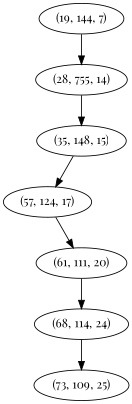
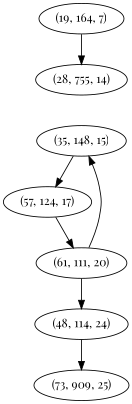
(81, 19) -> (81, 19)
(81, 106) -> (101, 206)
(81, 324) -> (81, 324)
(81, 385) -> (81, 385)
